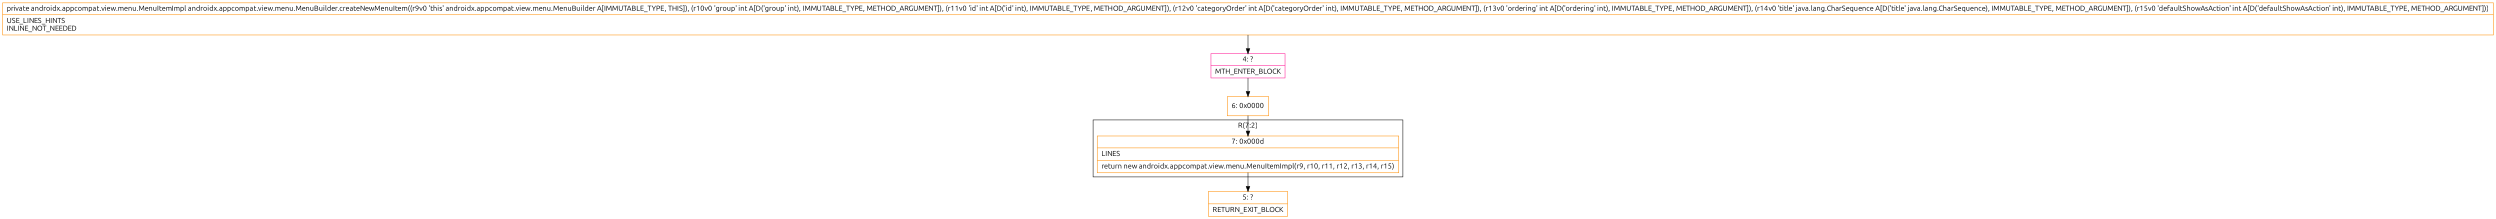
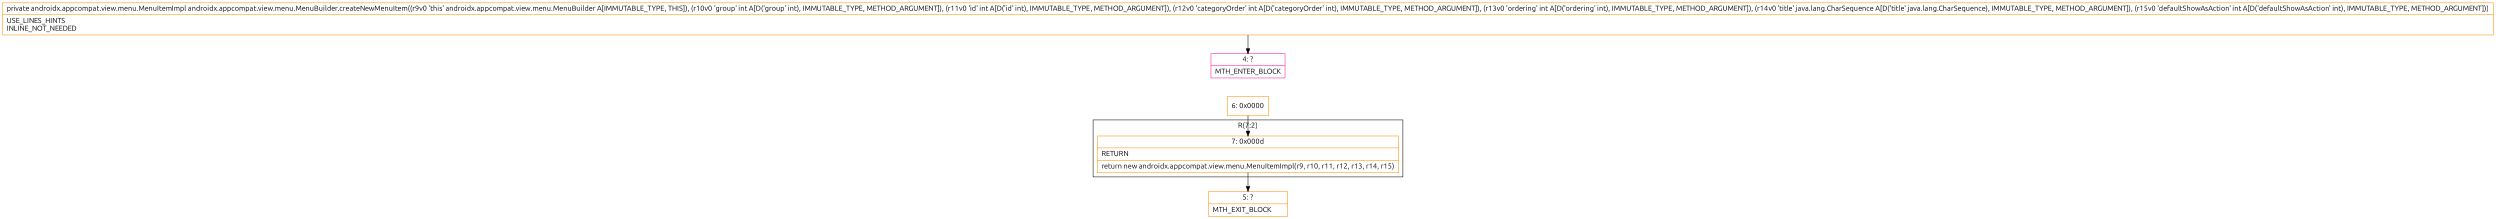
(1248, 85) -> none
(1111, 154) -> (1115, 154)
(1248, 210) -> (1242, 210)
